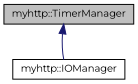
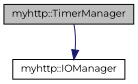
(62, 47) -> (75, 37)
